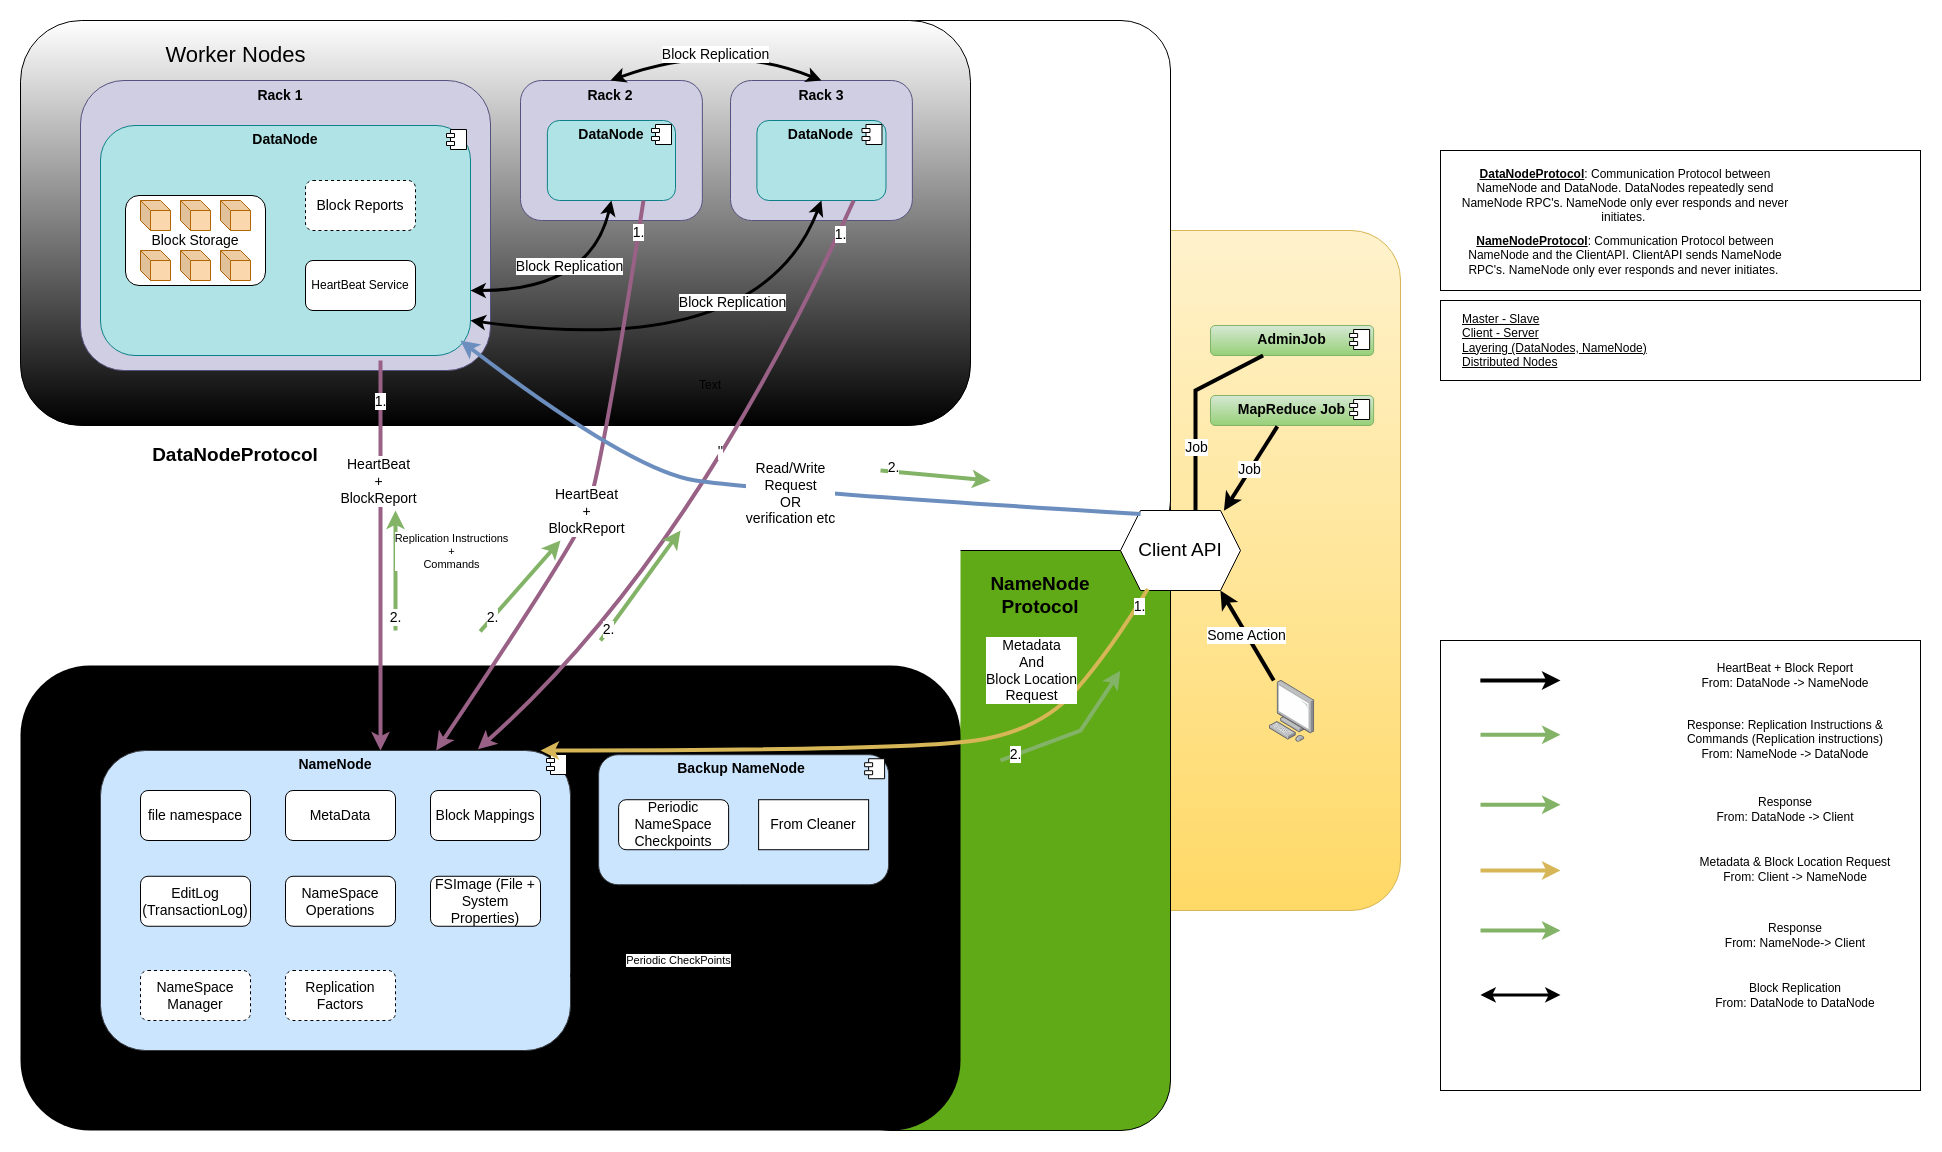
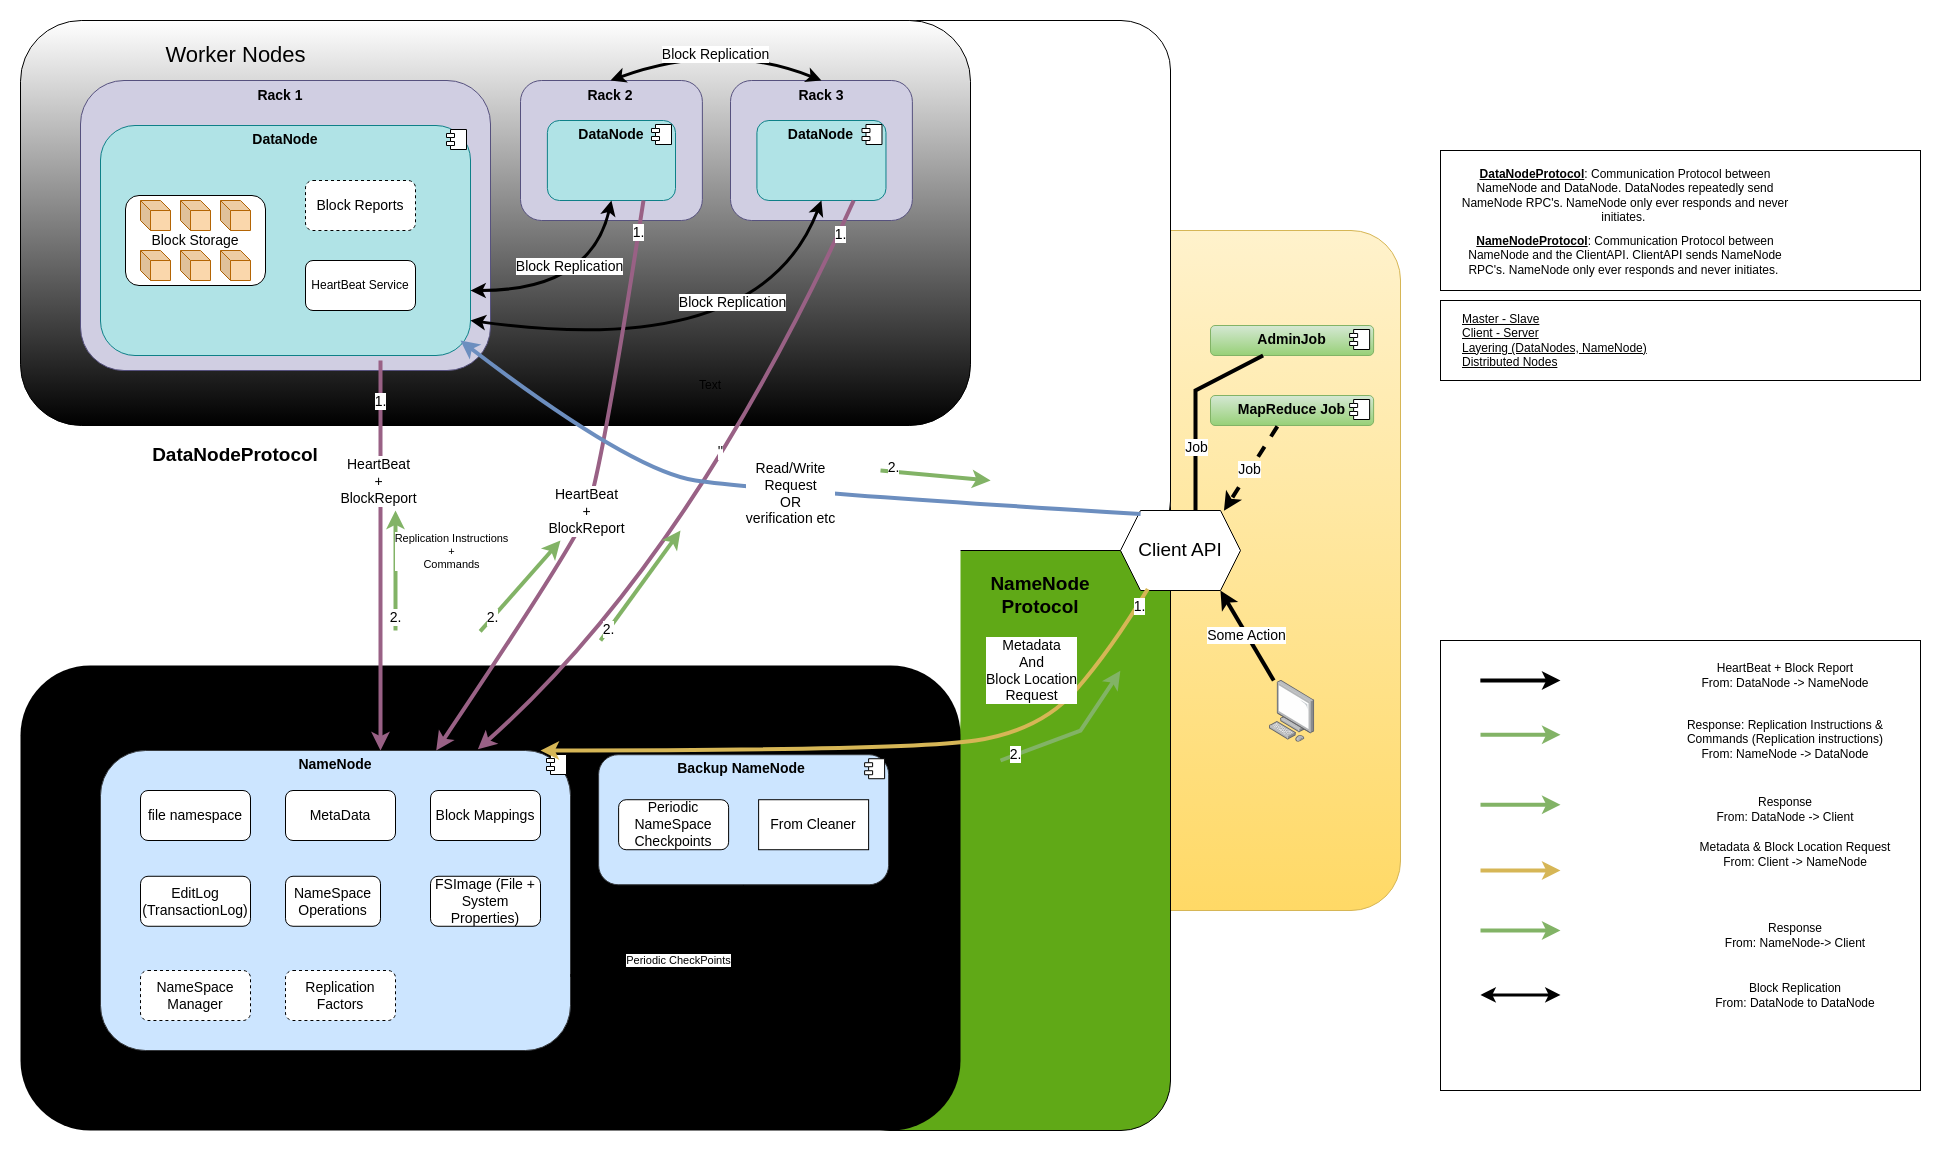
(1238, 488) -> (1238, 488)
(1796, 870) -> (1796, 855)
(341, 901) -> (333, 901)
